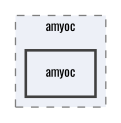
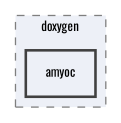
(61, 28) -> (61, 28)
